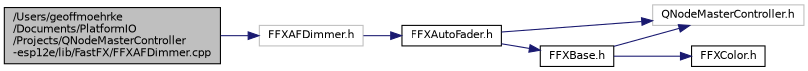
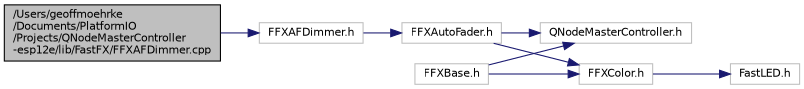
(452, 36) -> (452, 33)
(515, 46) -> (520, 50)
(577, 56) -> (452, 74)
(728, 56) -> (616, 74)
none -> (765, 74)
